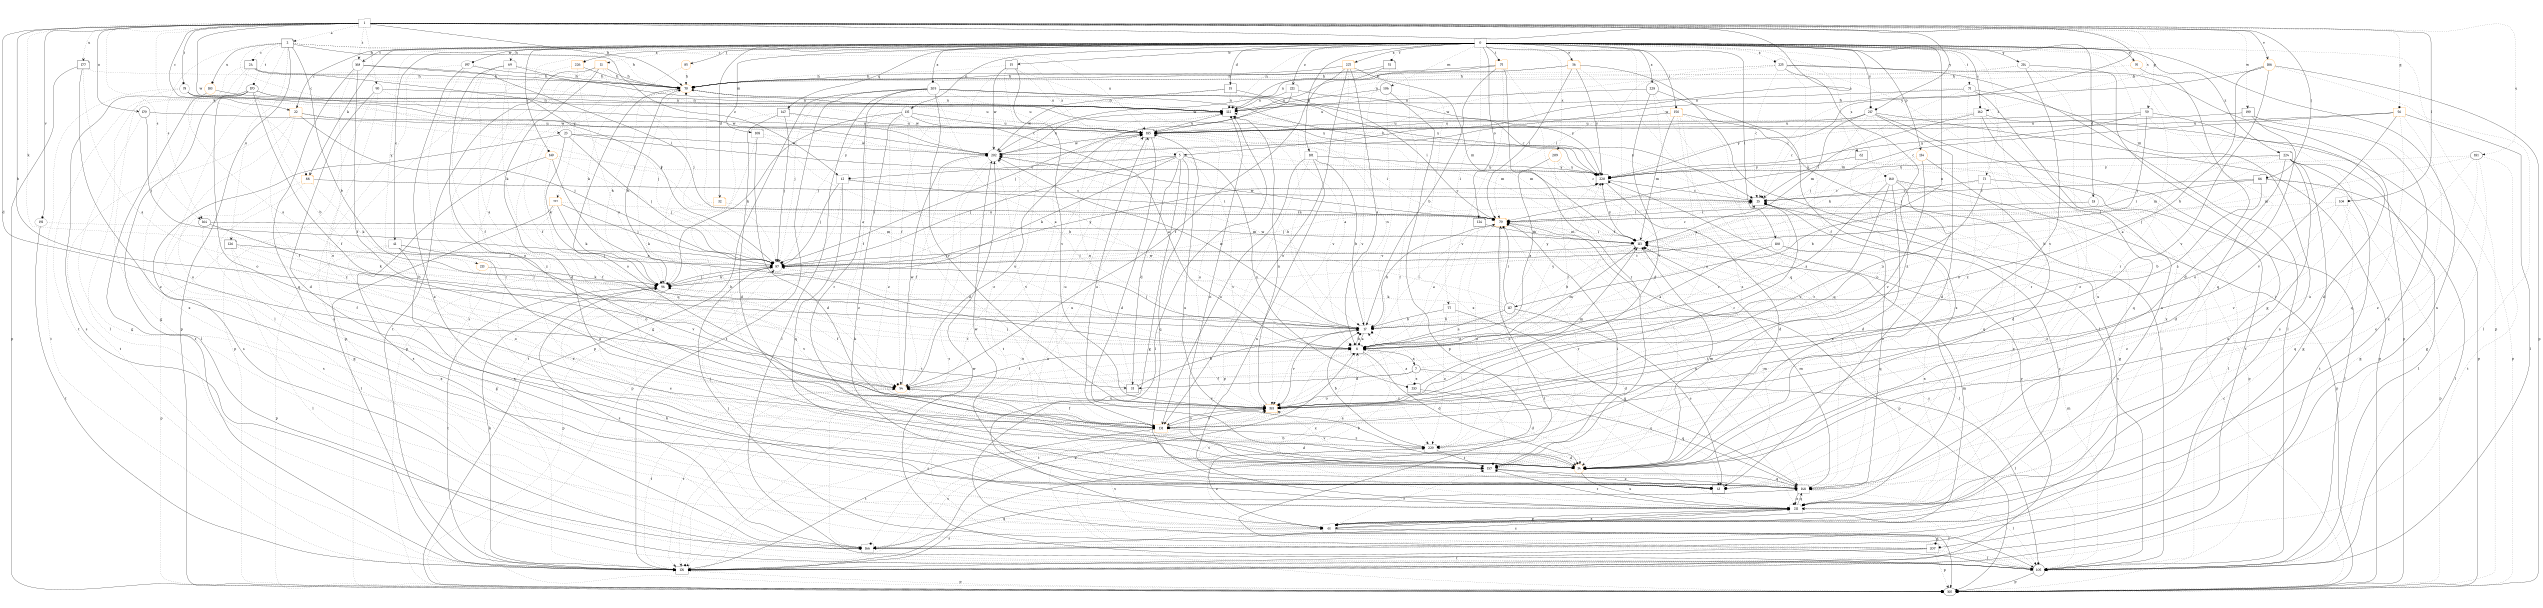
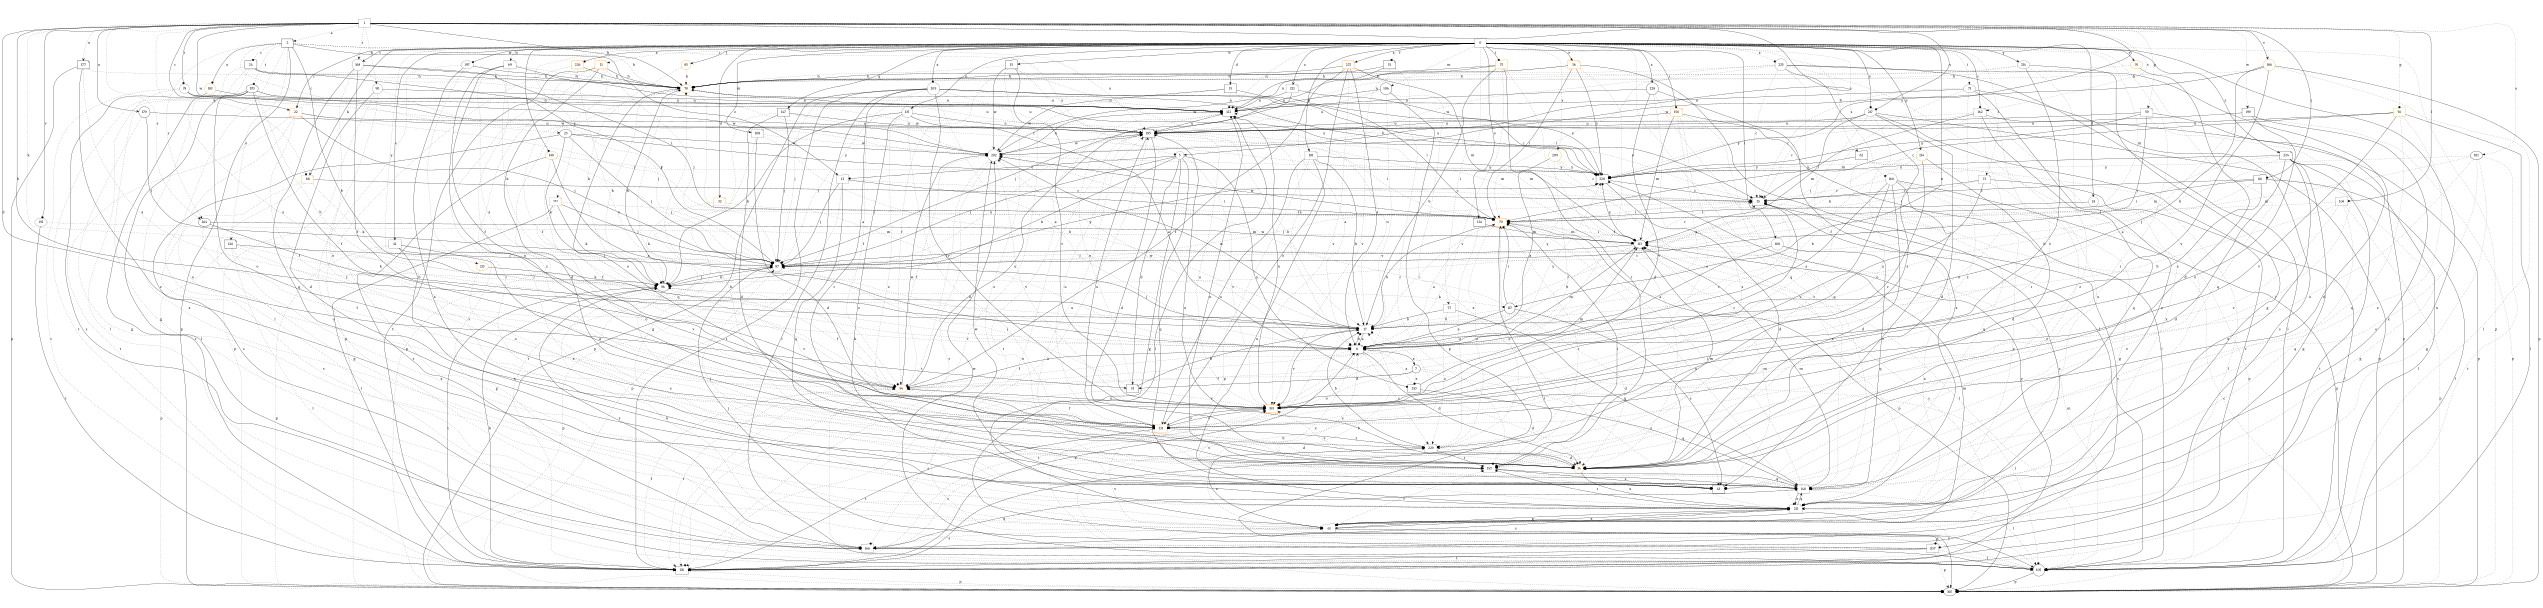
(607, 293) -> (607, 293)
(1109, 295) -> (1086, 293)
(1777, 390) -> (1777, 390)
